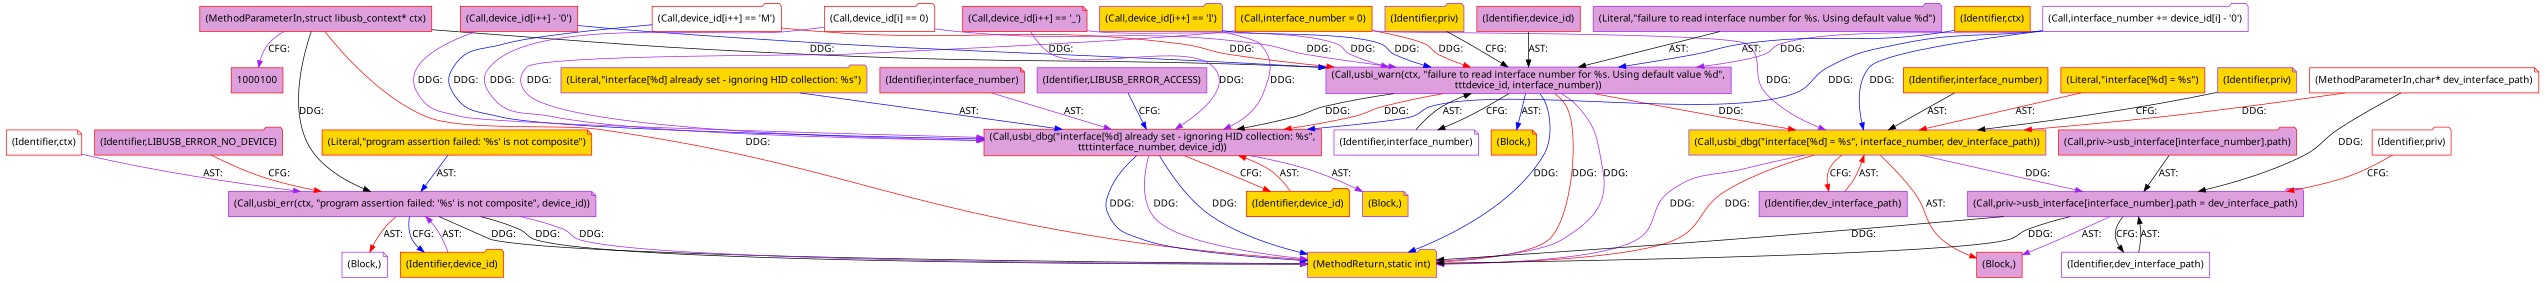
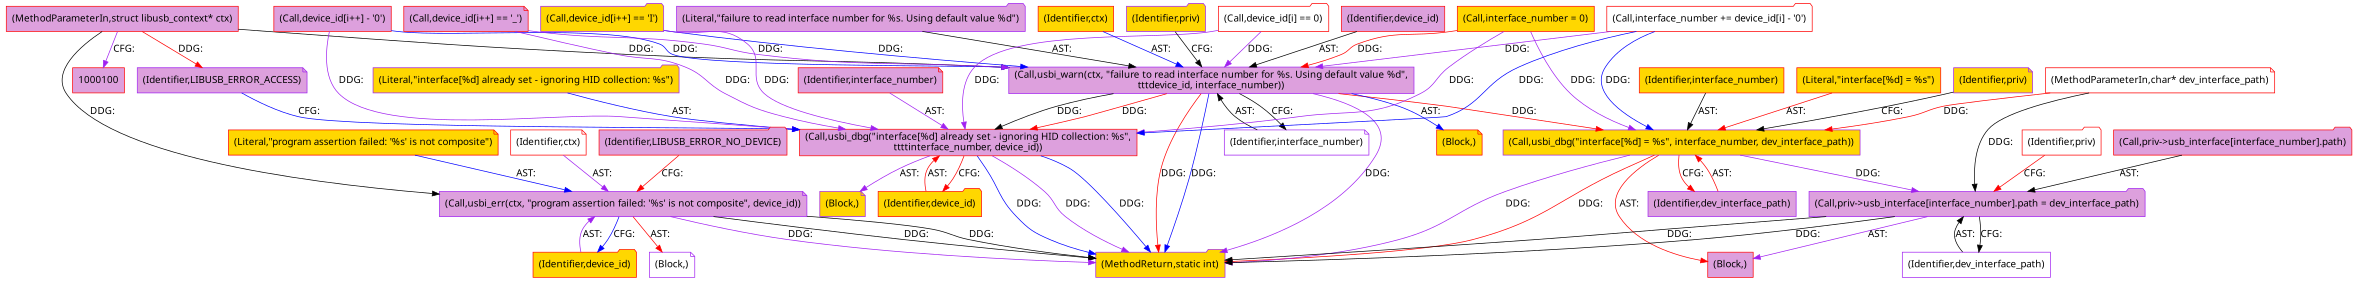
(717, 19) -> none
(2145, 19) -> (1710, 19)
(1122, 80) -> (222, 80)
(798, 168) -> (169, 48)
